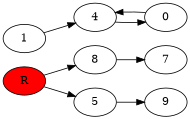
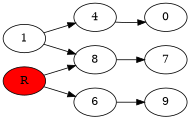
(134, 12) -> none
none -> (56, 48)
(95, 102) -> (95, 102)
